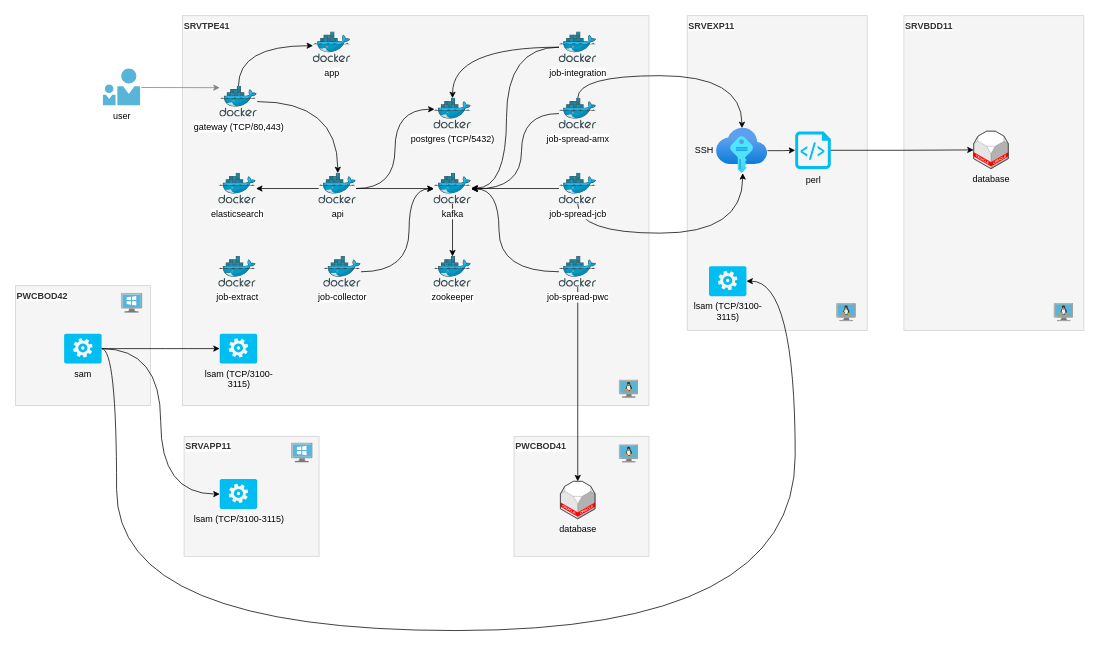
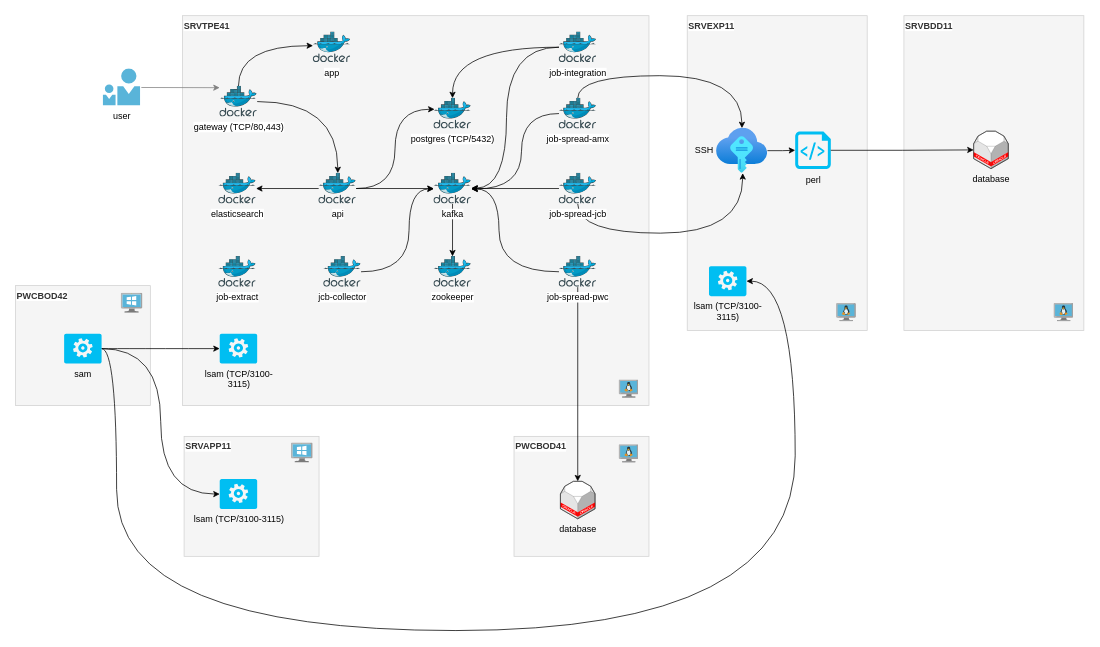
(343, 298) -> (343, 298)
